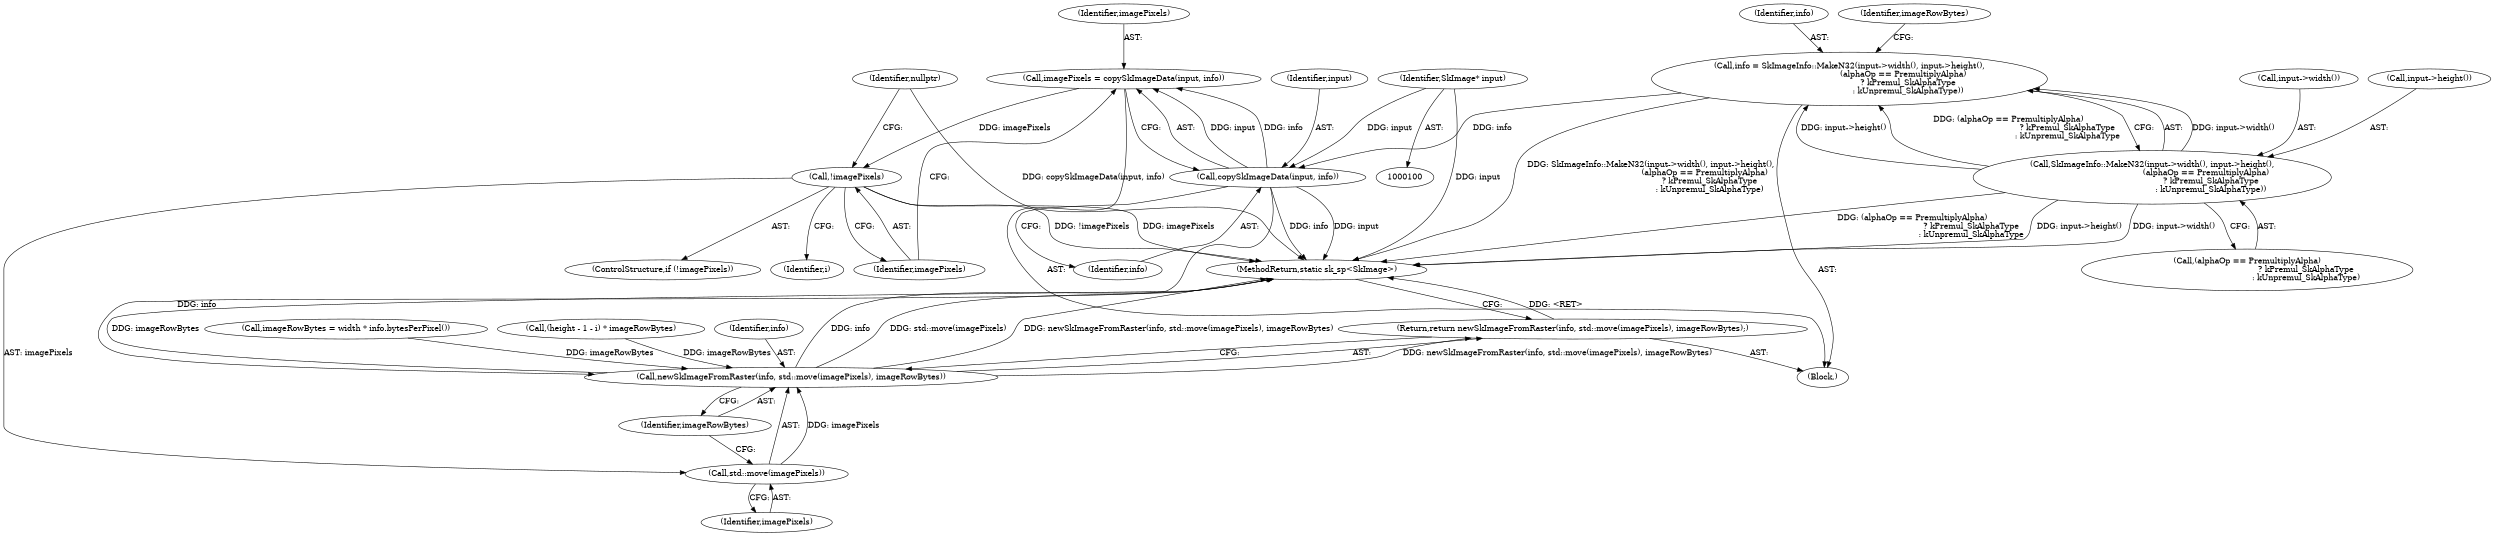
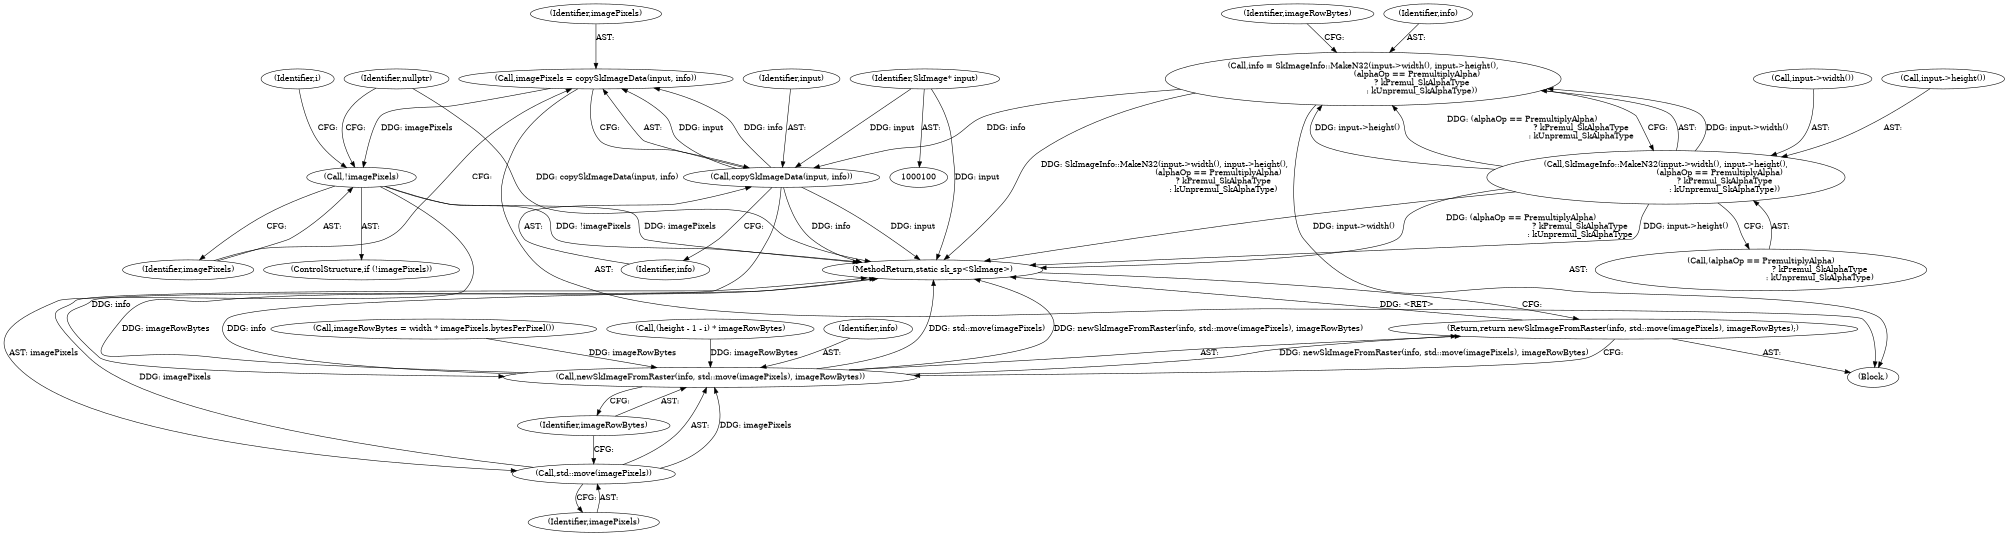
(813, 217) -> (312, 132)
none -> (66, 306)
(346, 329) -> (434, 329)
